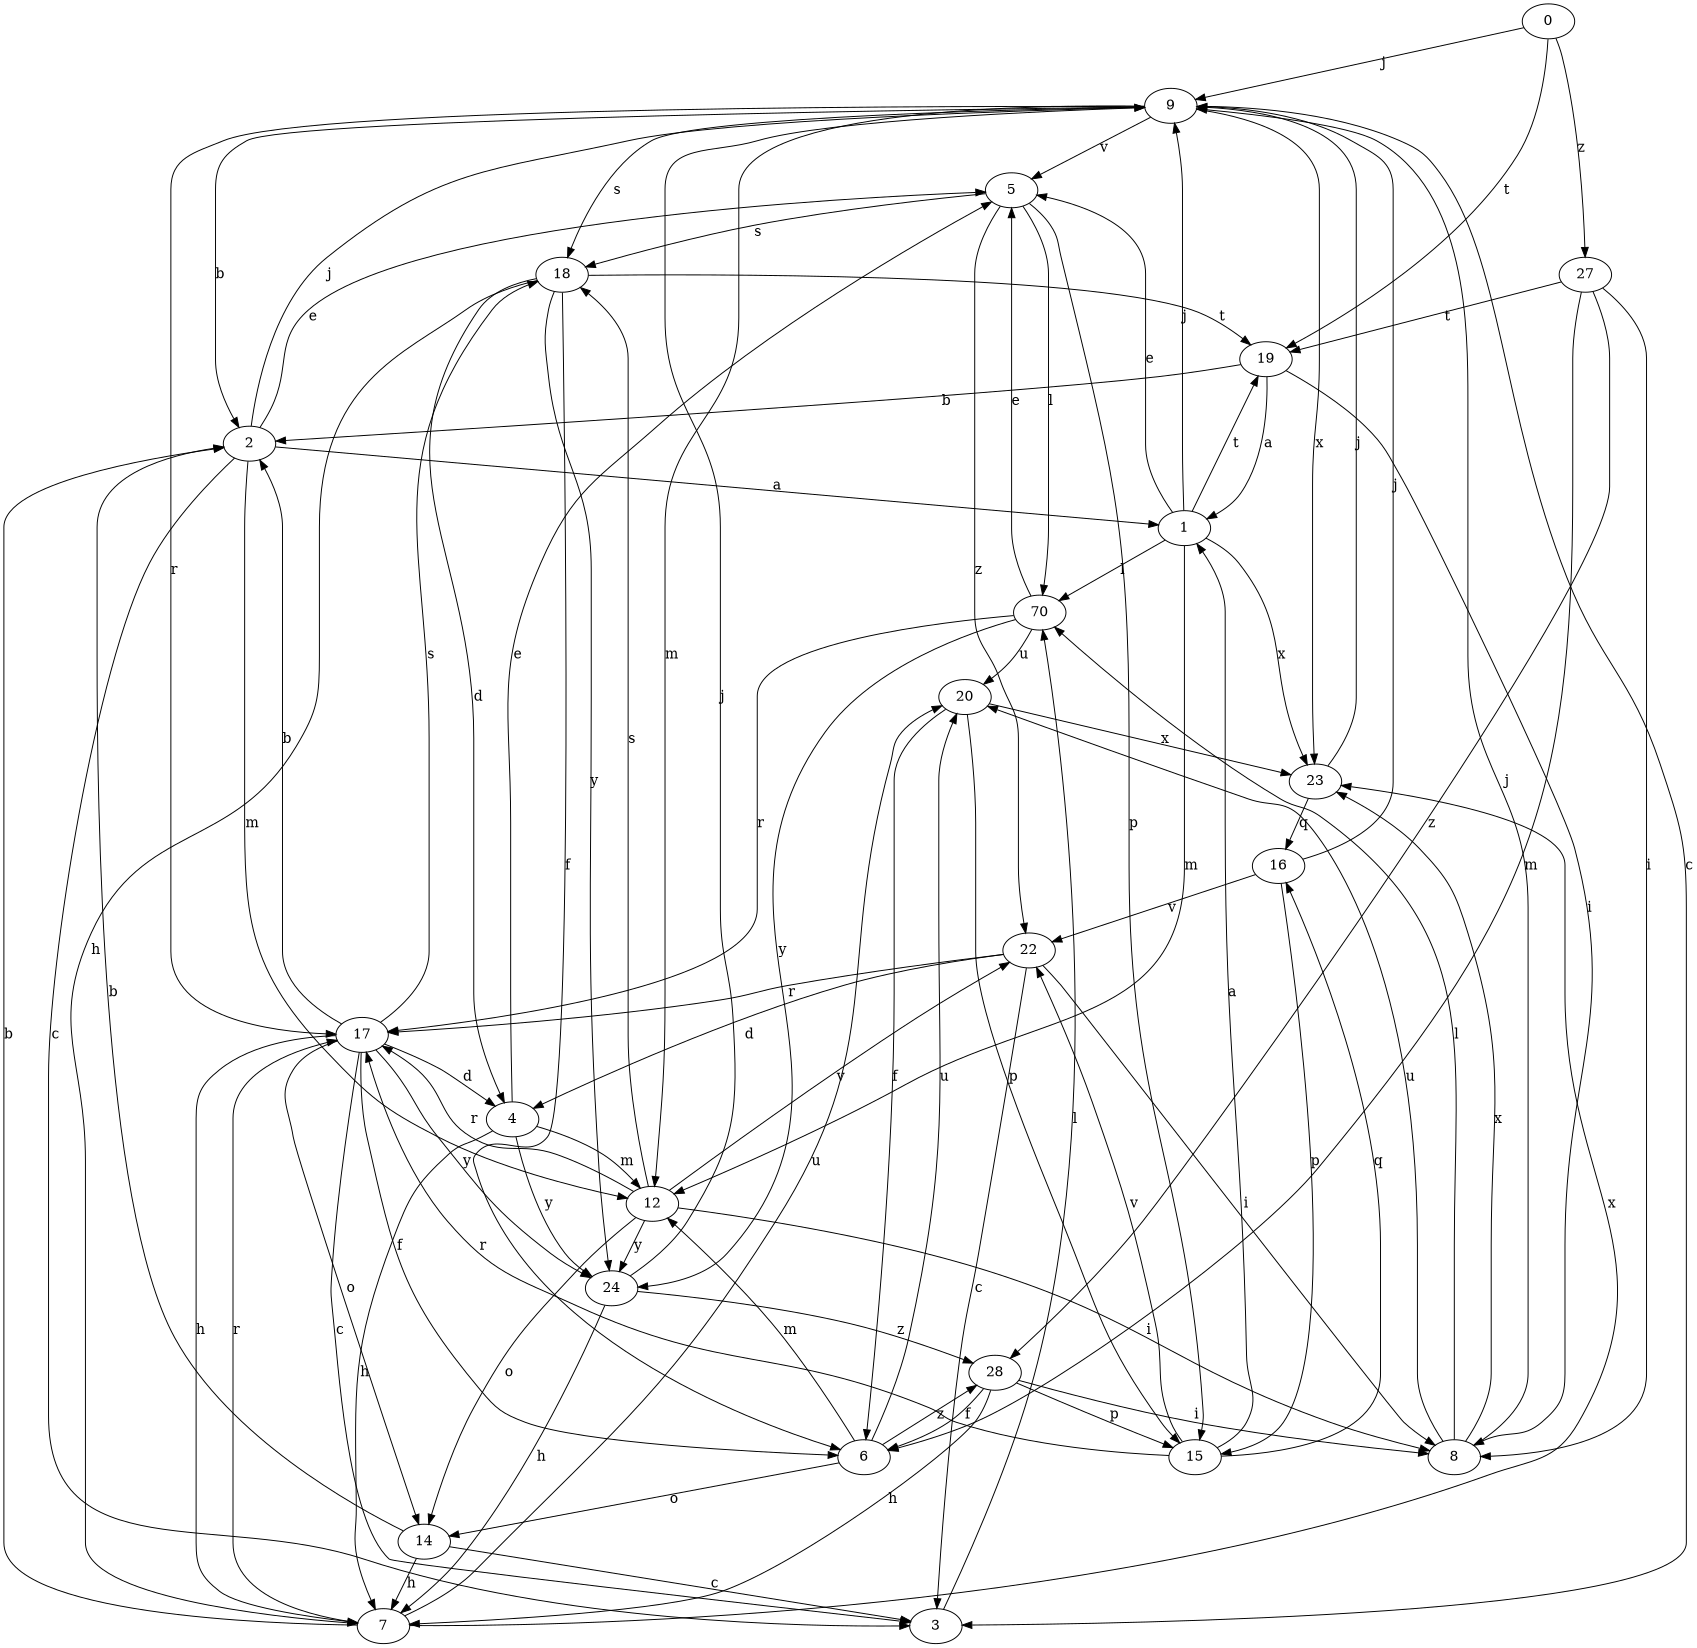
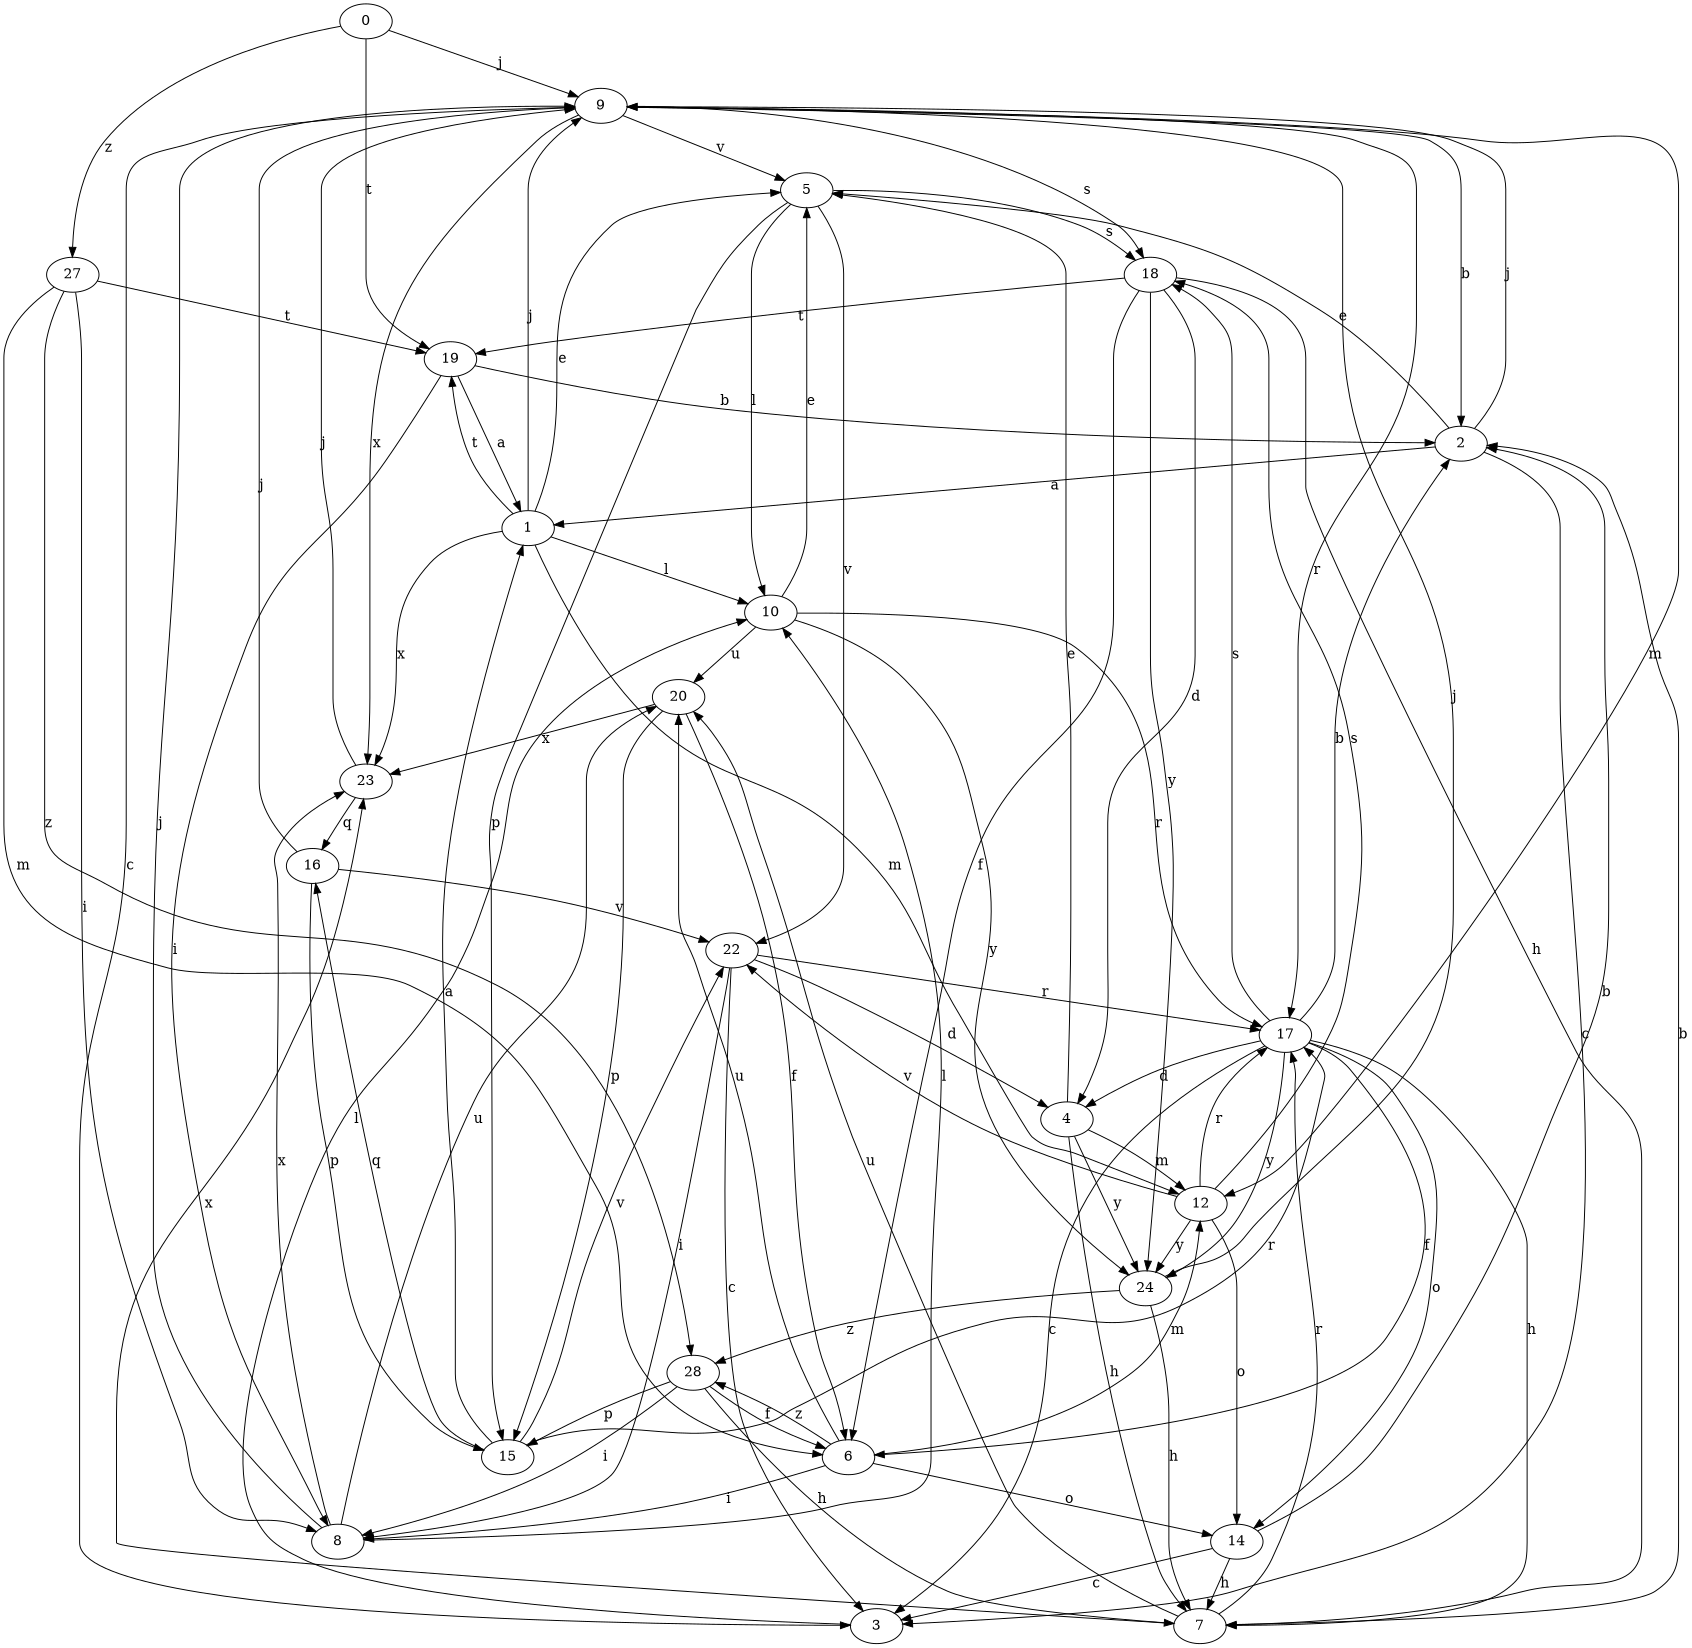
(979, 570) -> (848, 570)
(1040, 613) -> (771, 613)
(254, 933) -> none
(1059, 1297) -> (602, 1517)
